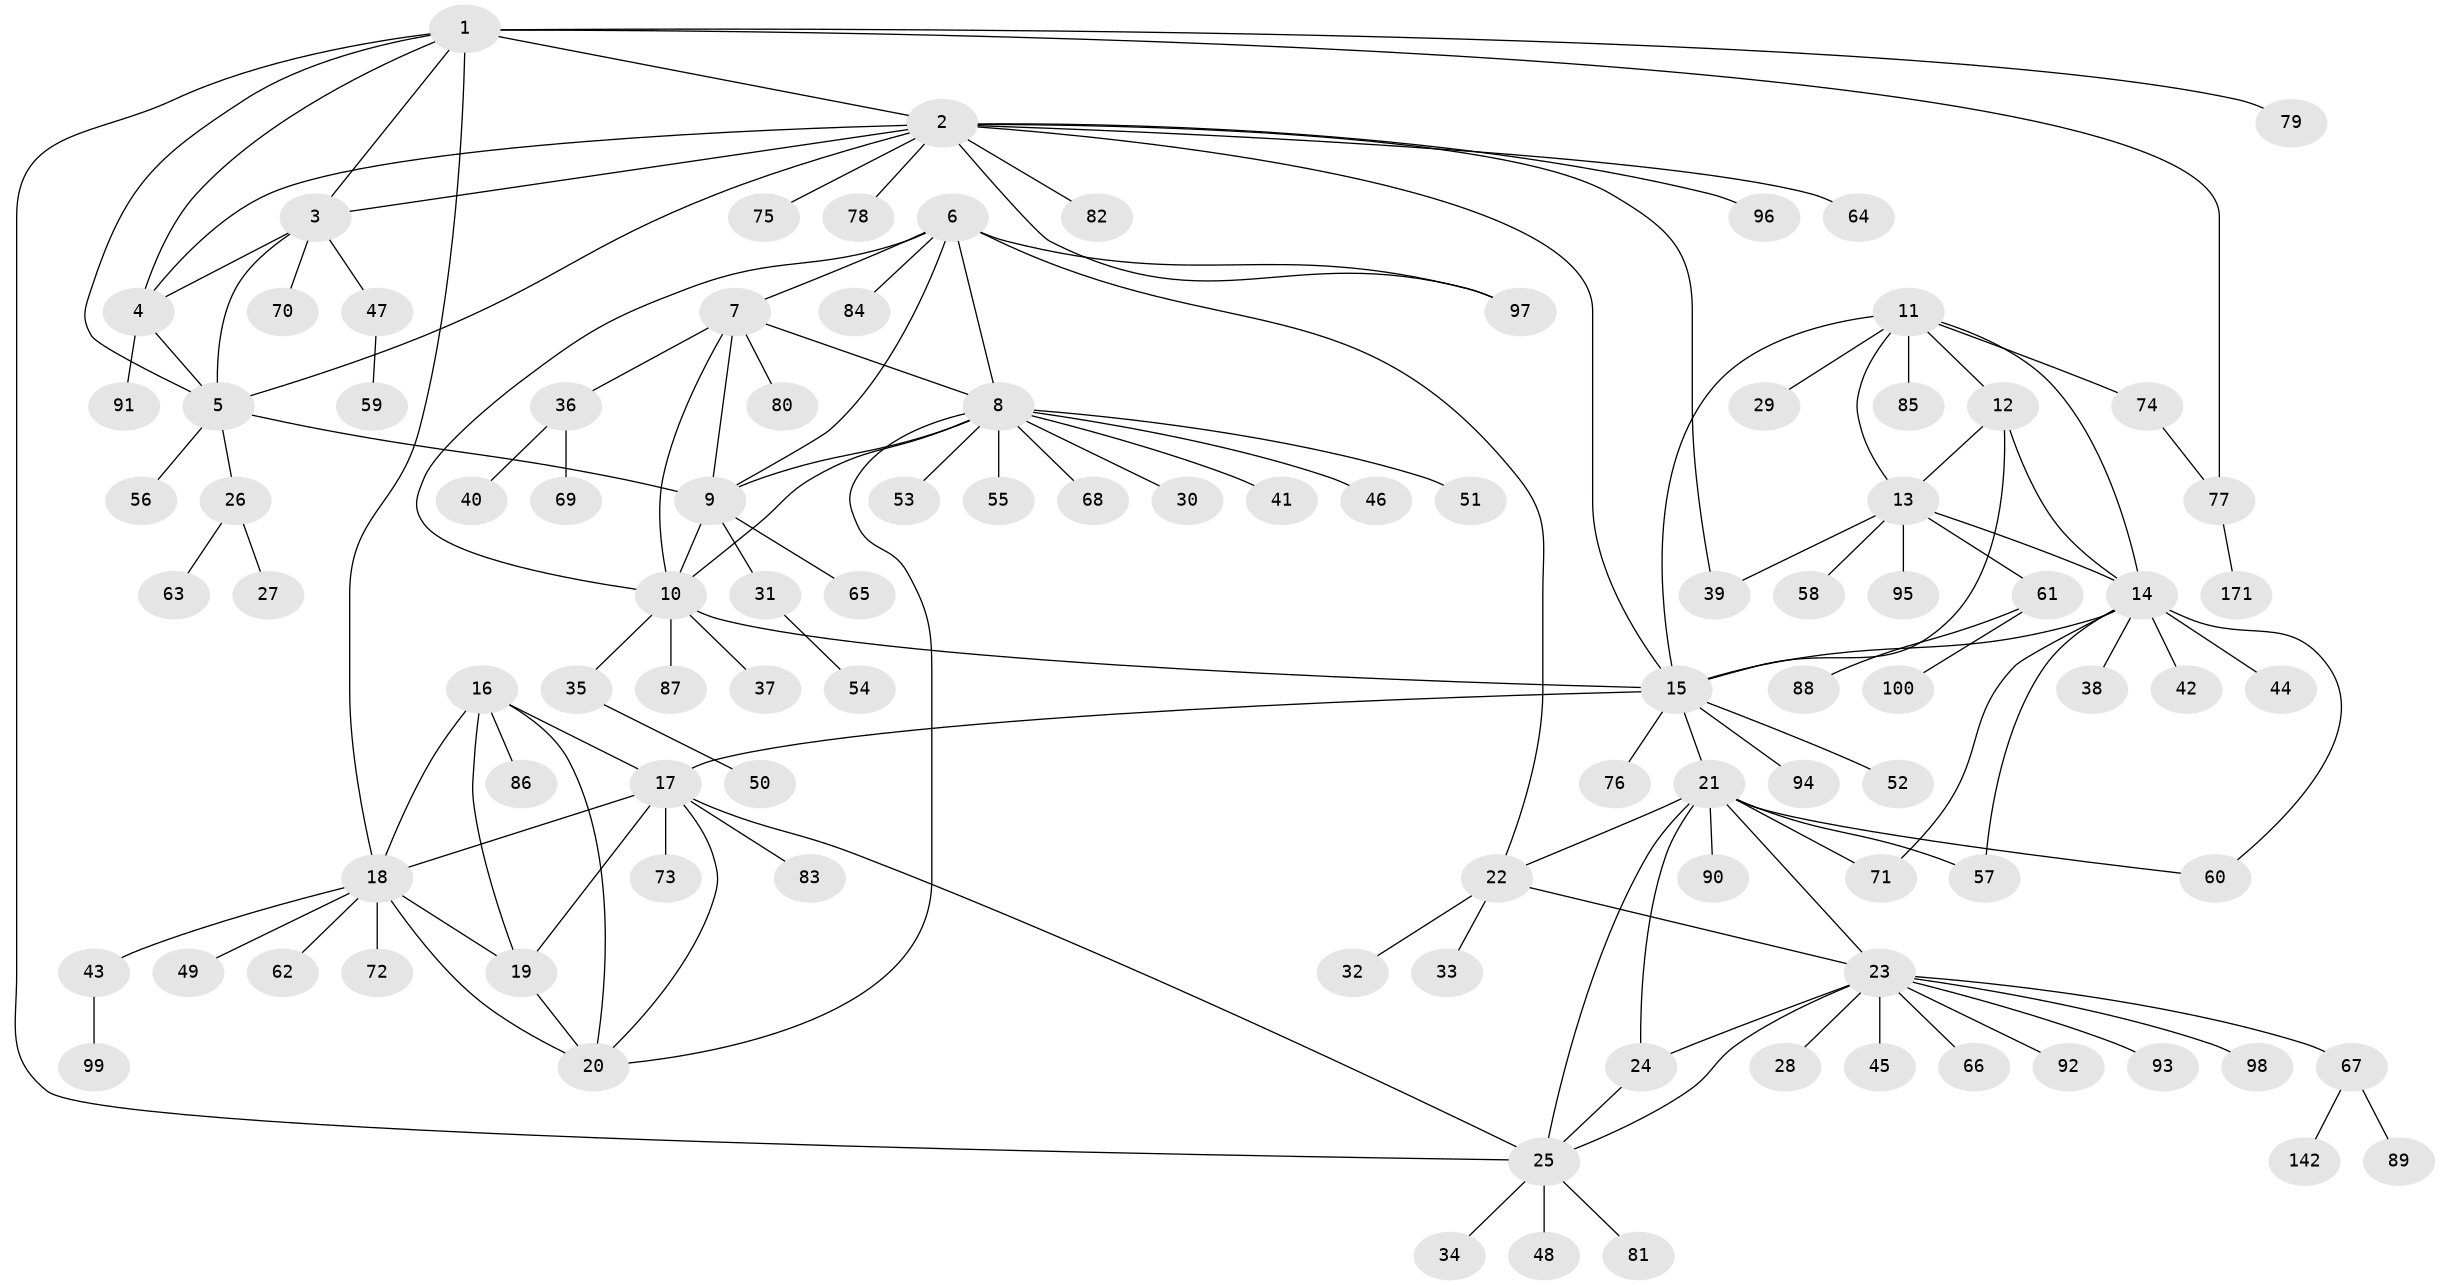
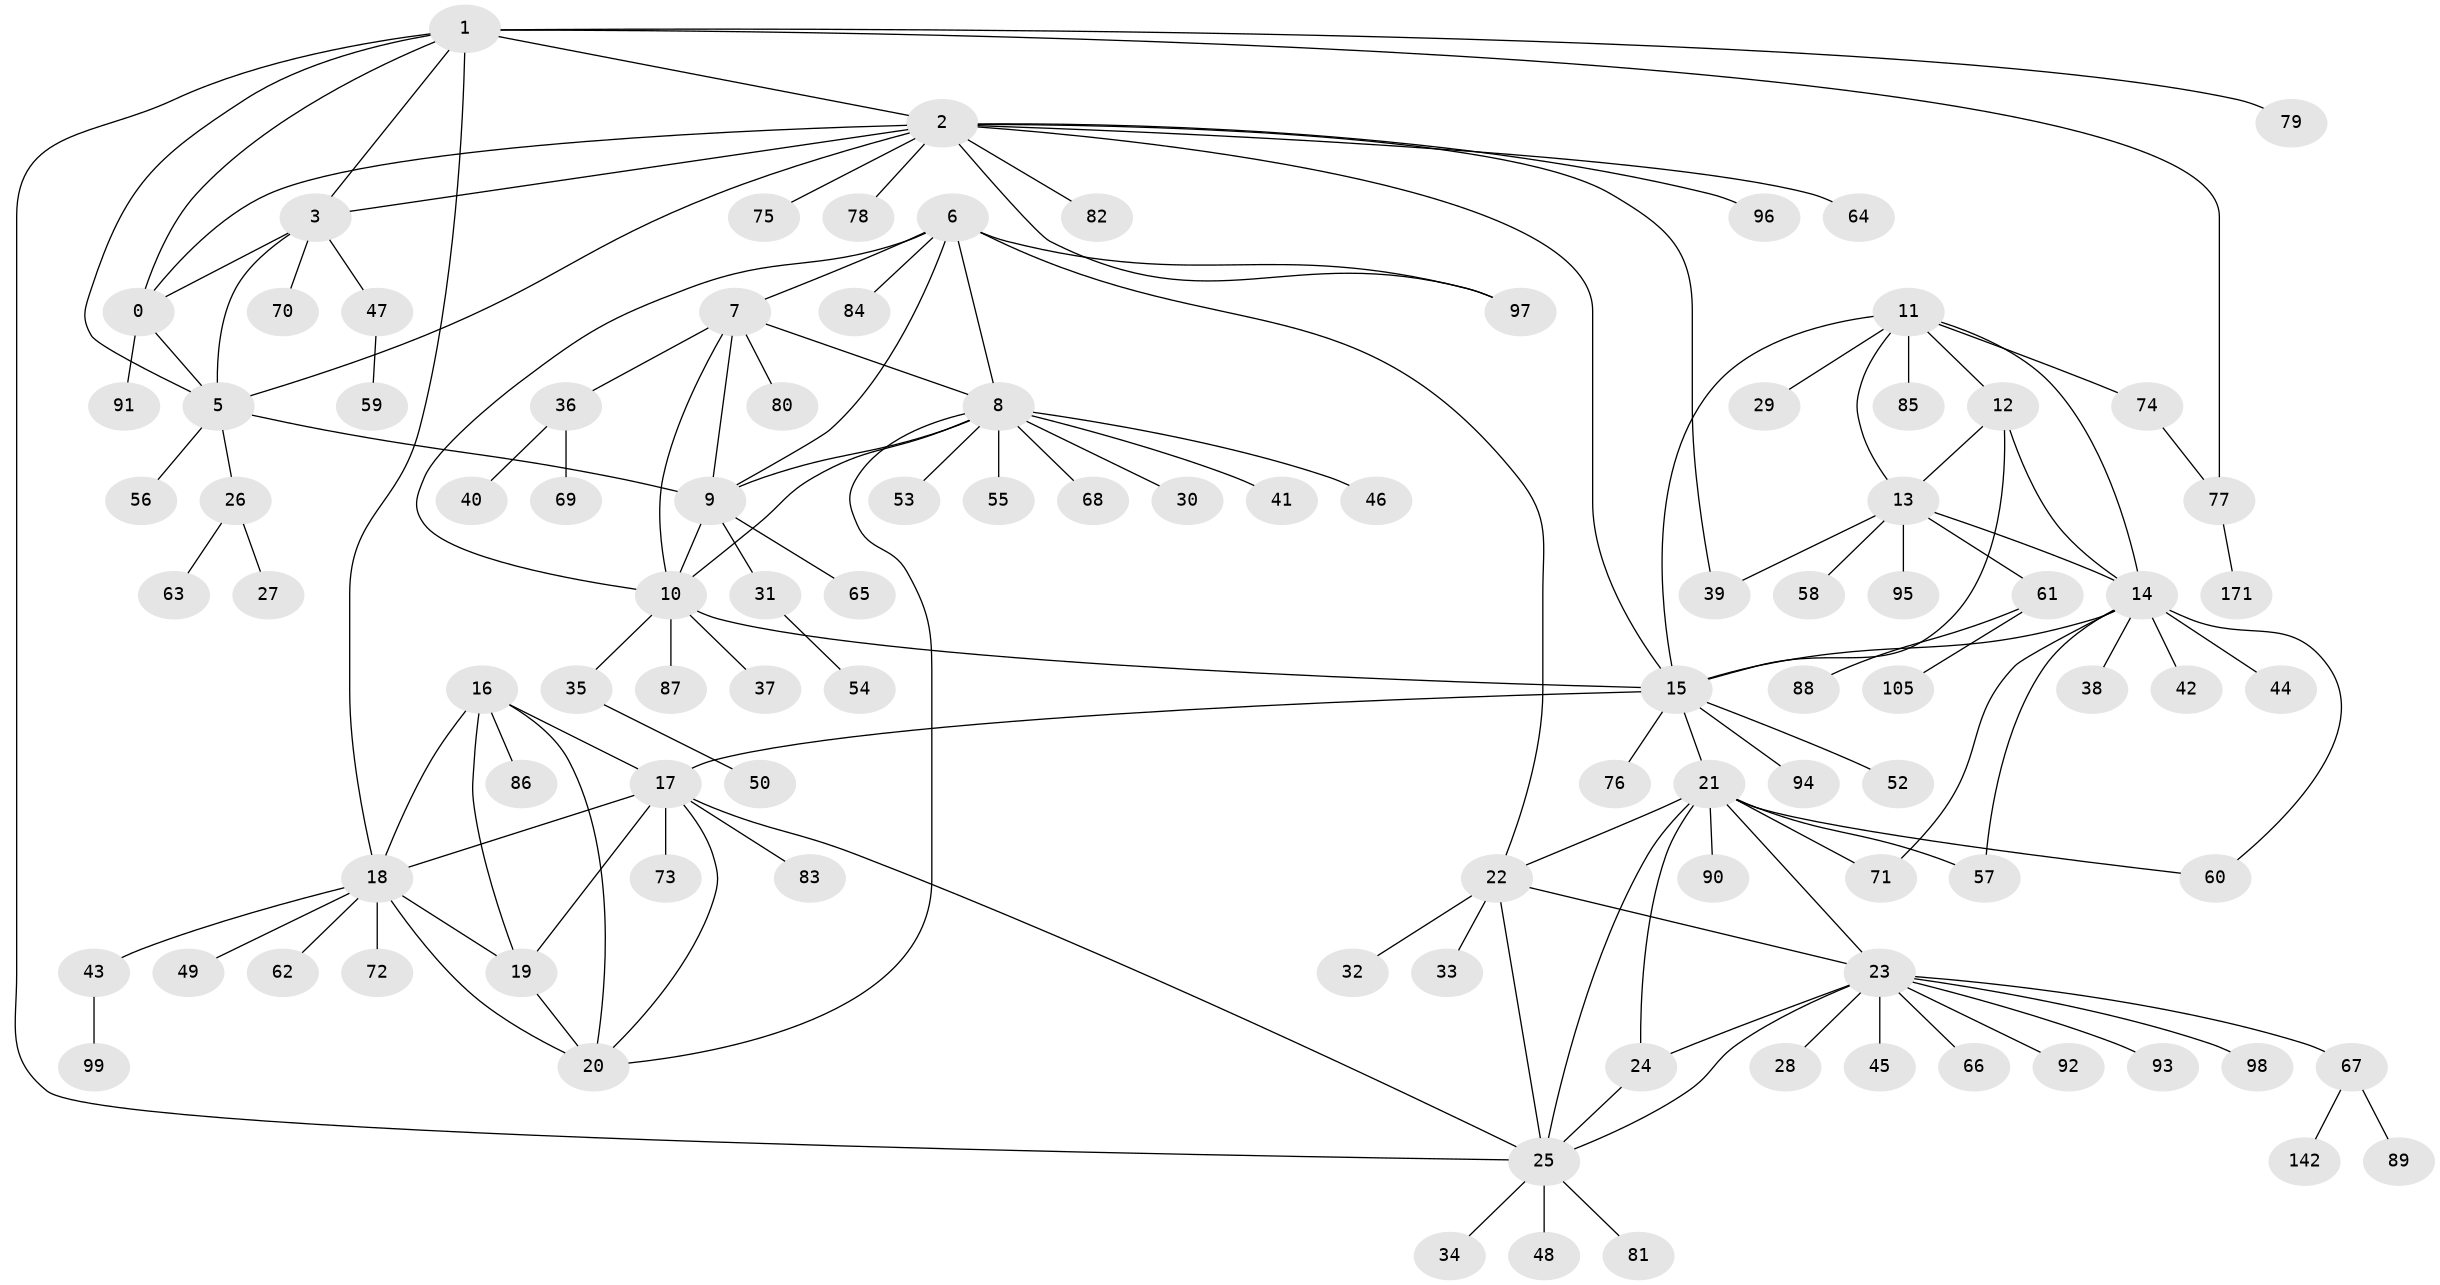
(139, 312) -> (139, 312)
(1471, 501) -> none
(1898, 690) -> (1898, 690)
none -> (1520, 1020)
